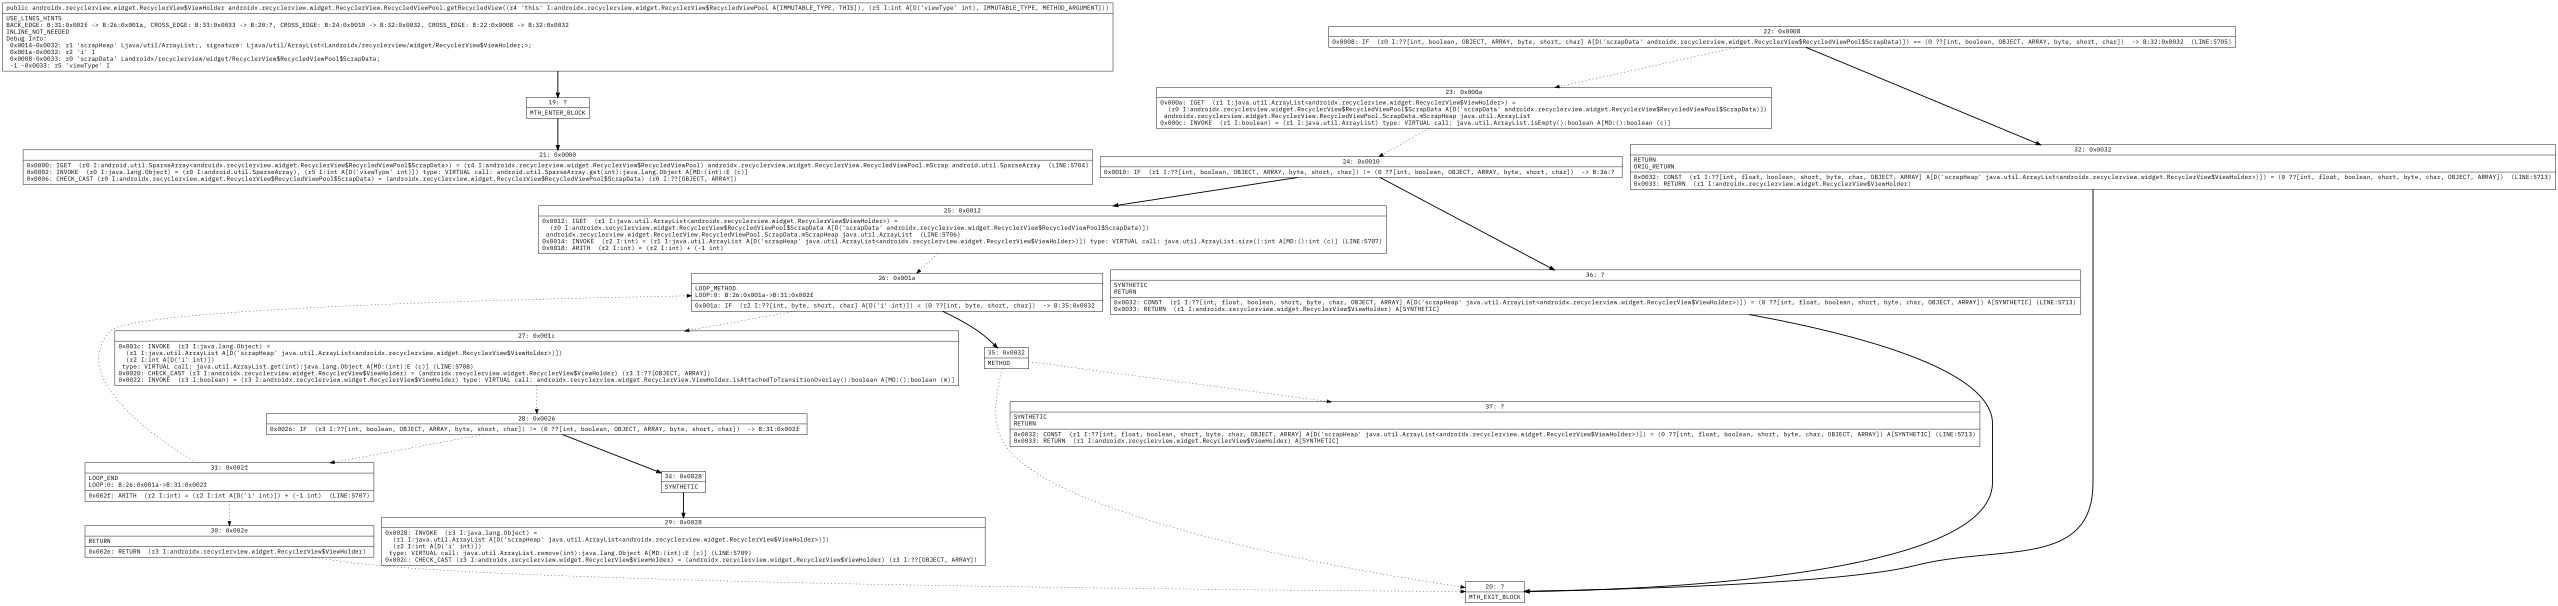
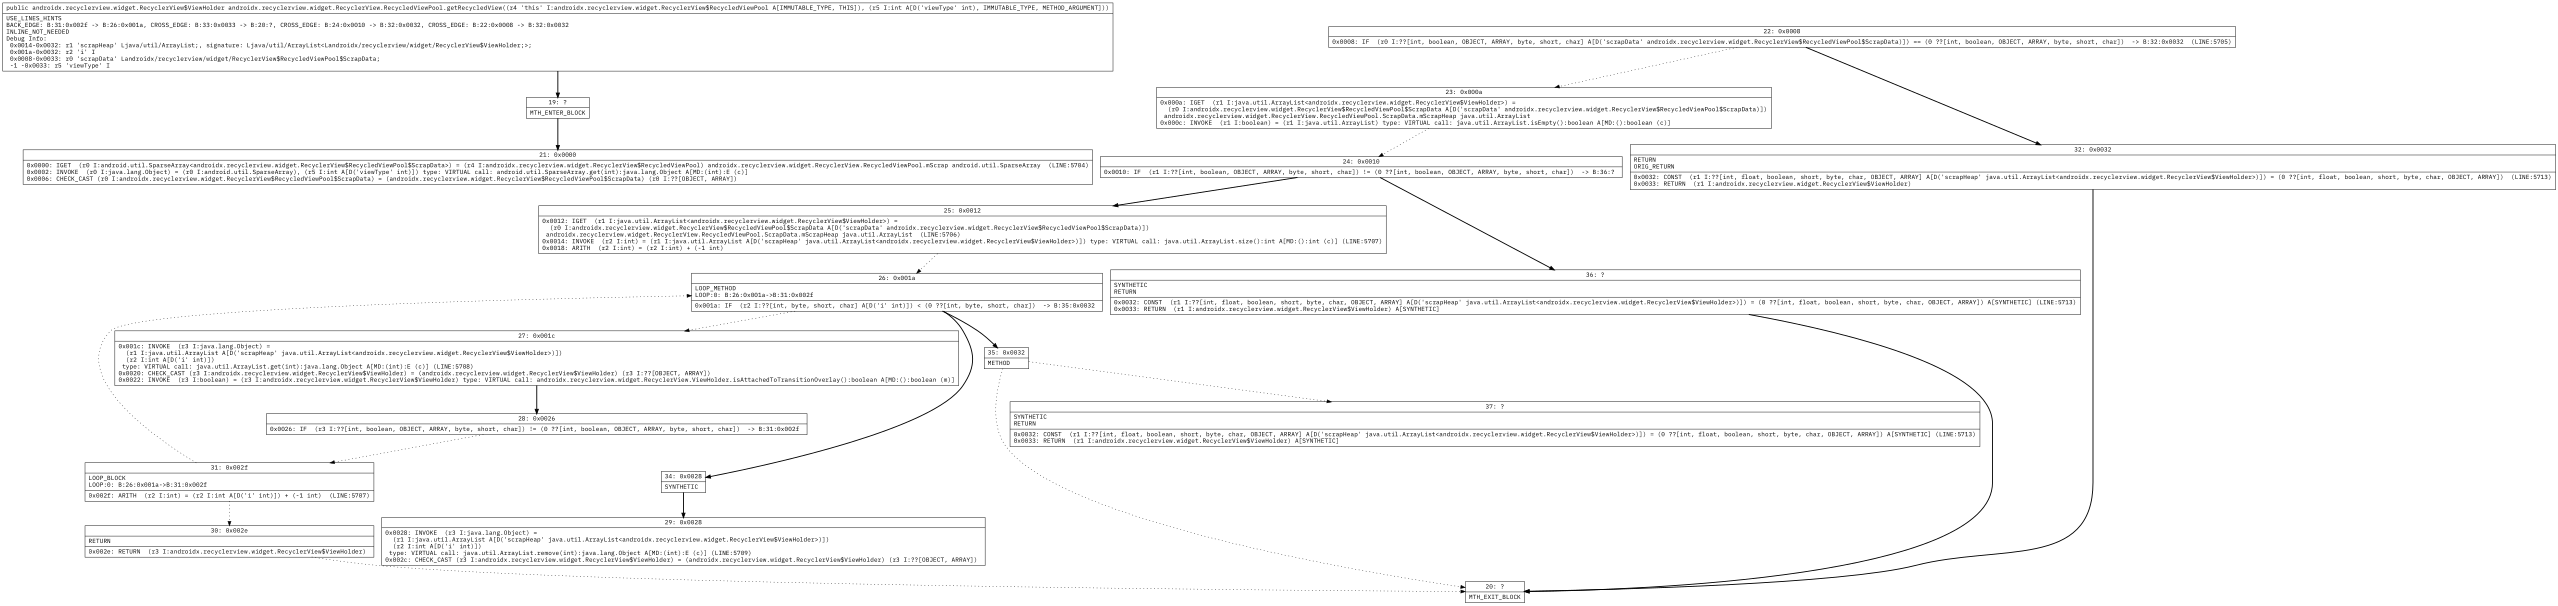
(537, 397) -> (537, 397)
(610, 453) -> (884, 431)
(104, 478) -> (107, 478)
